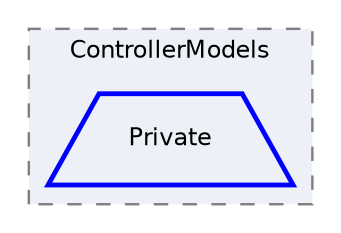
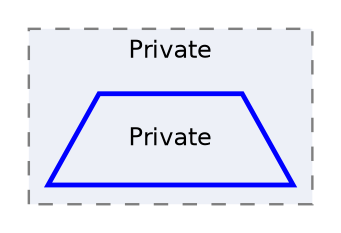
(171, 52) -> (171, 52)
